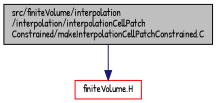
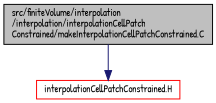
(108, 90) -> (108, 90)
